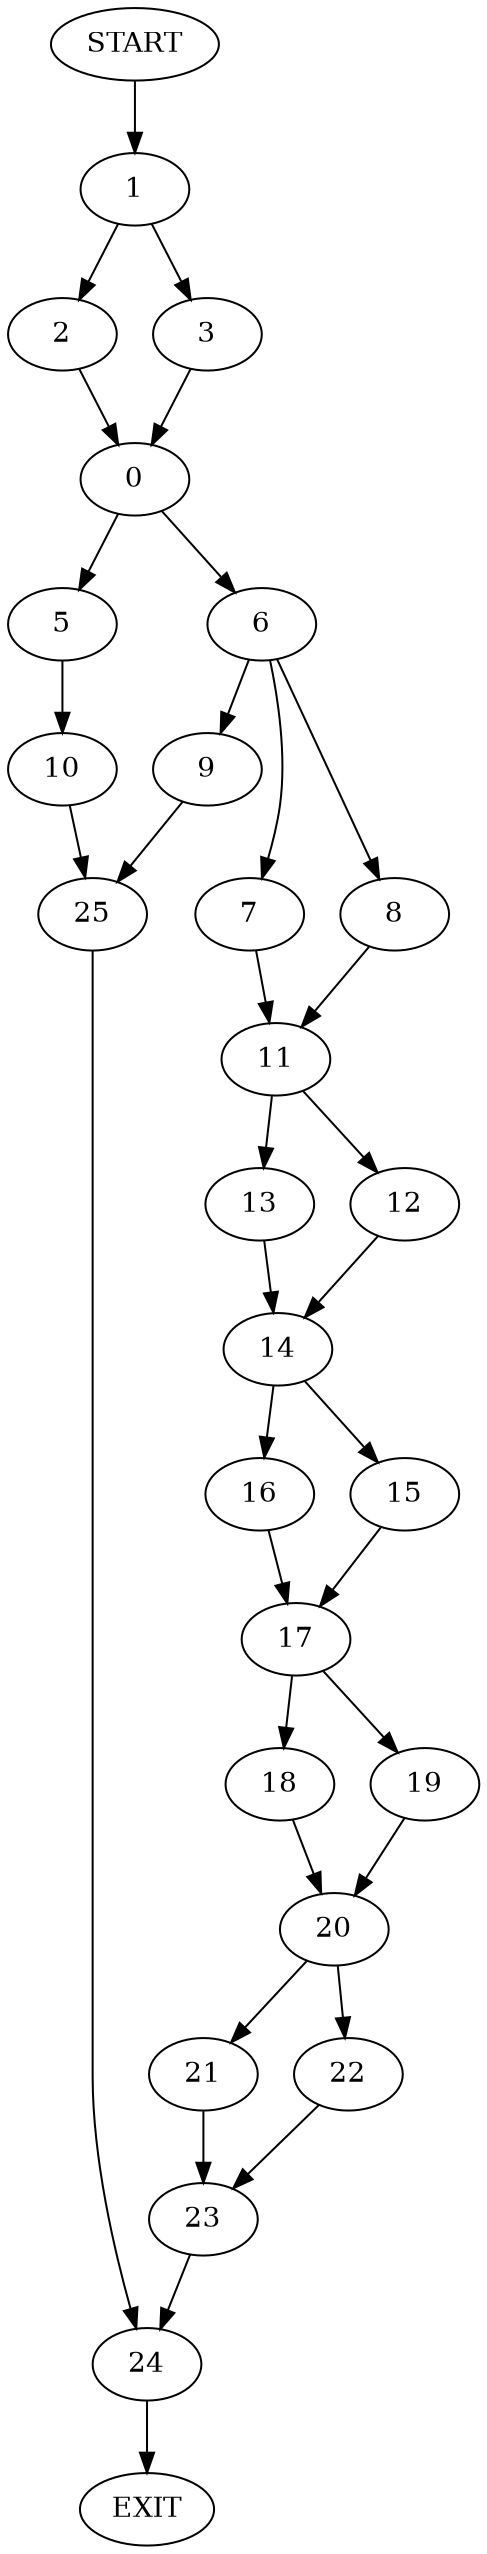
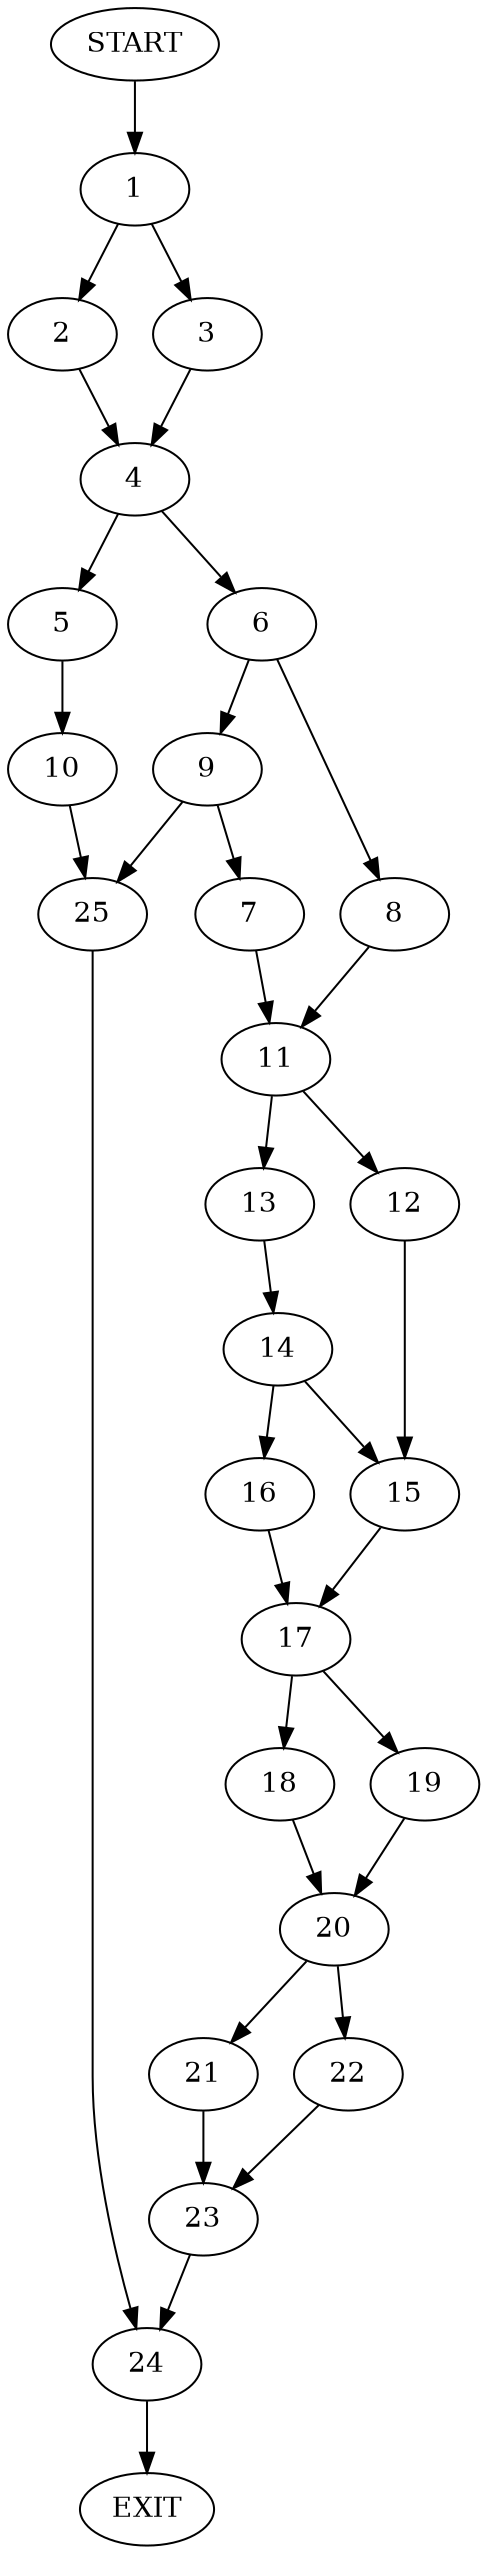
(135, 479) -> (135, 479)
(282, 760) -> (226, 832)
(348, 1269) -> (405, 1339)
